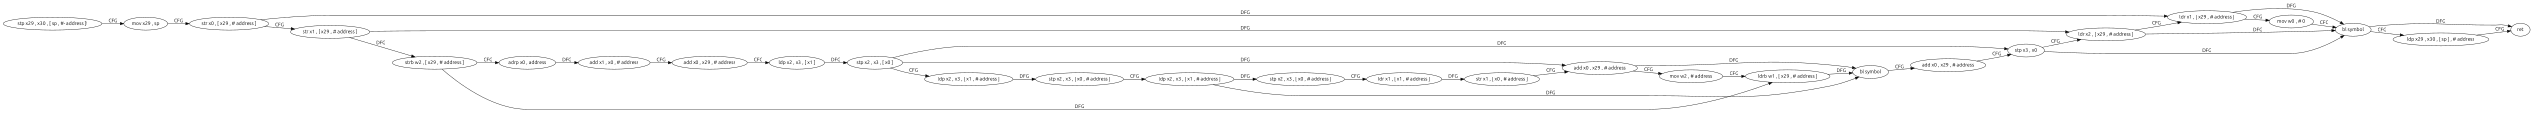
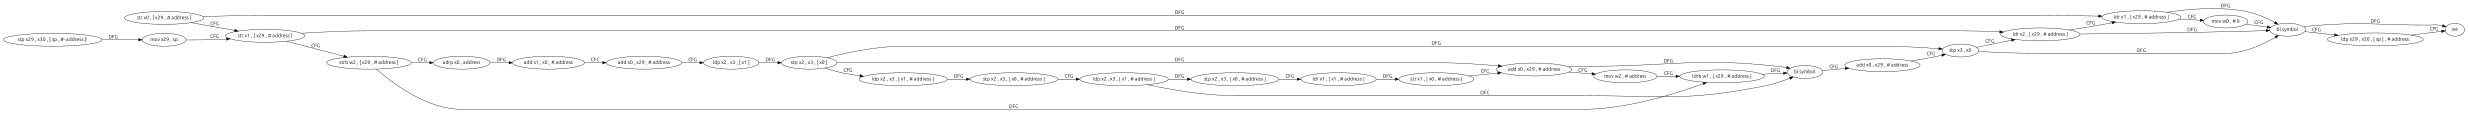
(113, 21) -> (113, 37)
(177, 24) -> (206, 40)
(381, 43) -> (316, 46)
